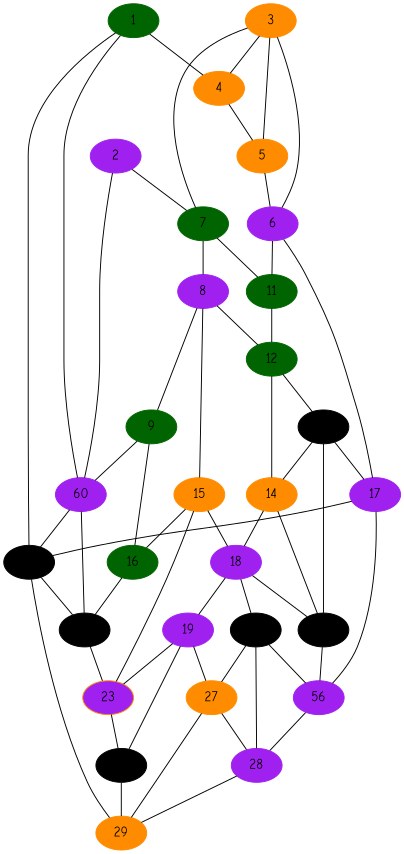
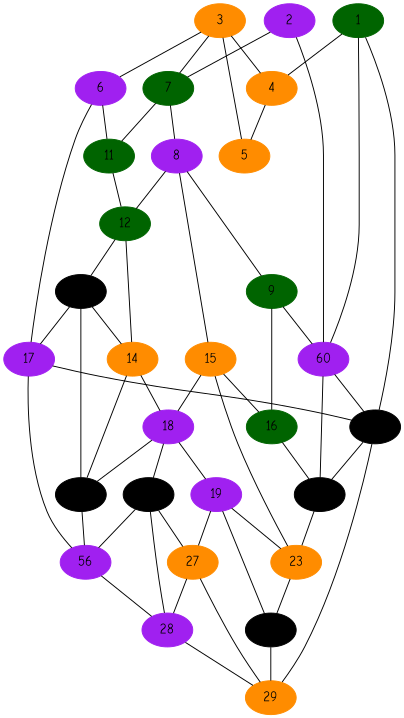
(267, 190) -> none
(108, 698) -> (296, 562)
